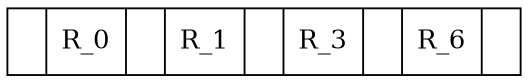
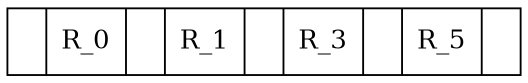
(442, 41) -> (442, 41)
